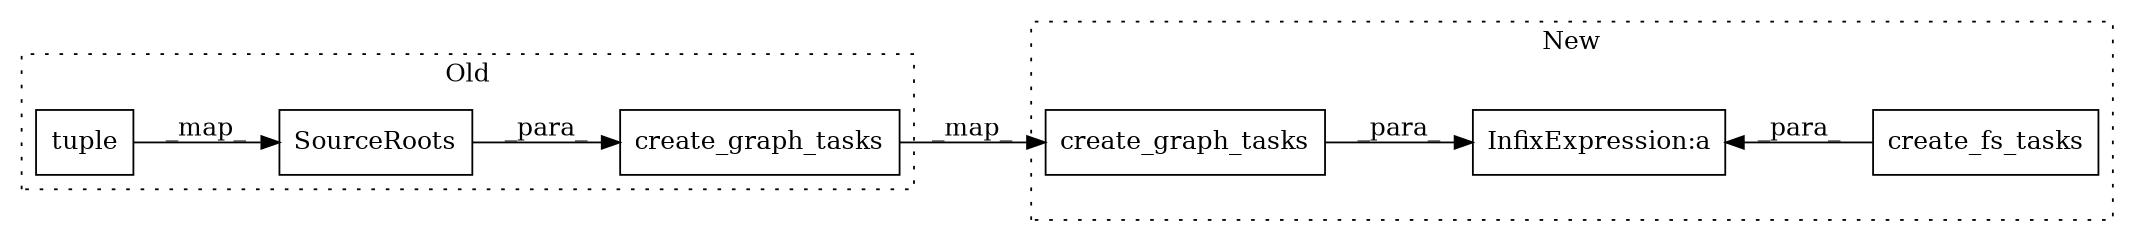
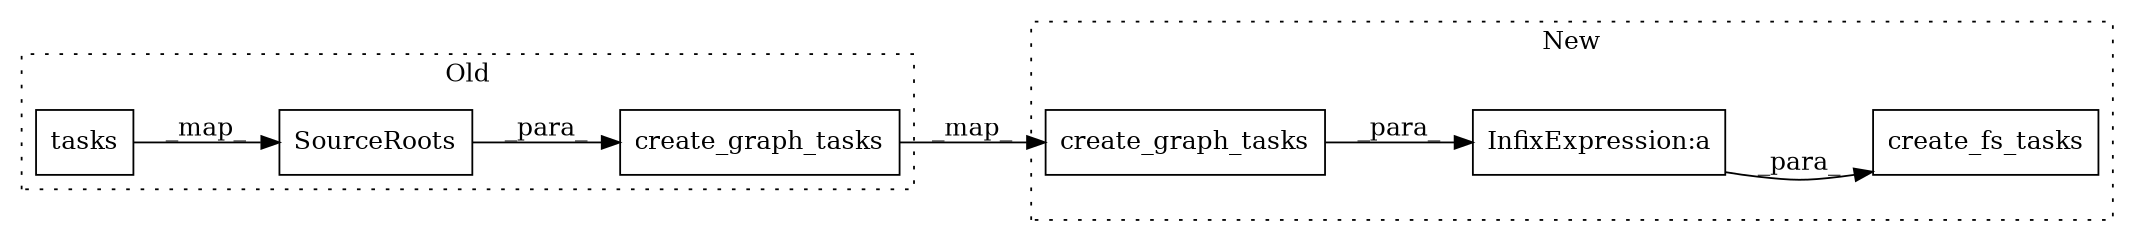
(85, 142) -> (85, 142)
(1808, 142) -> (1790, 180)
